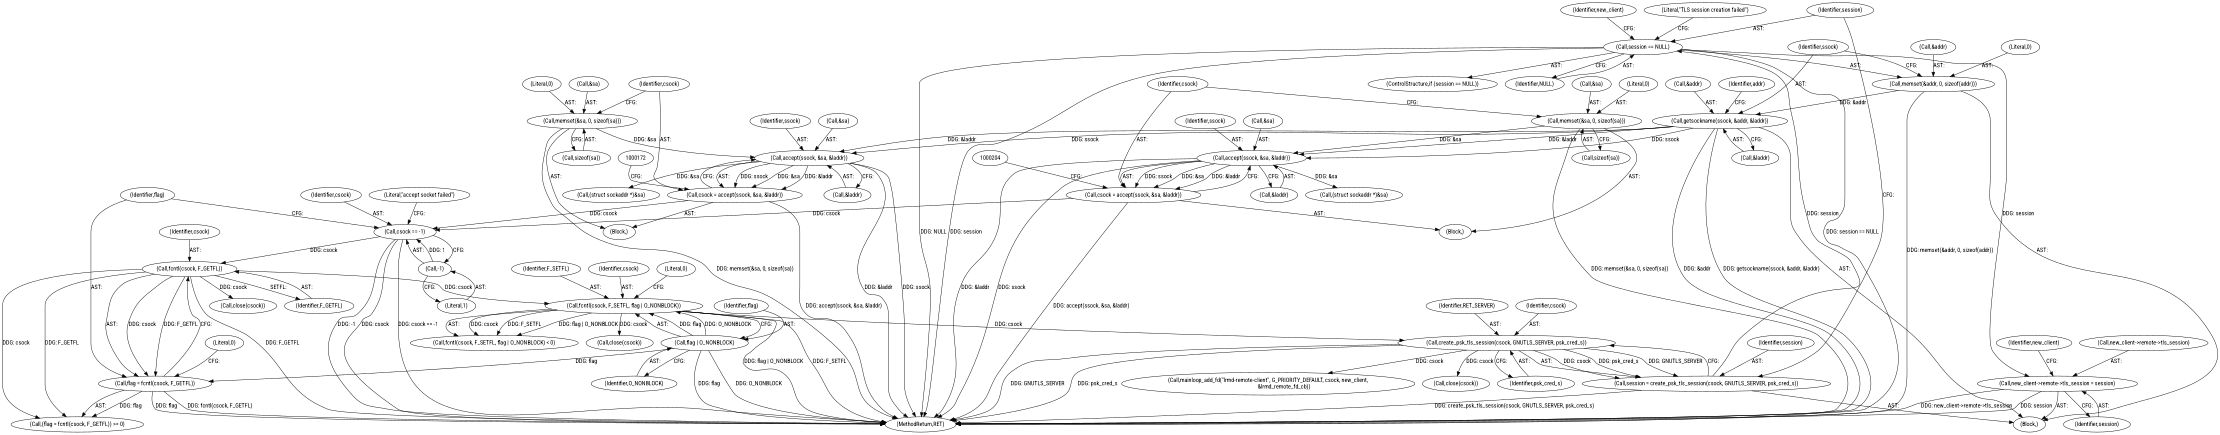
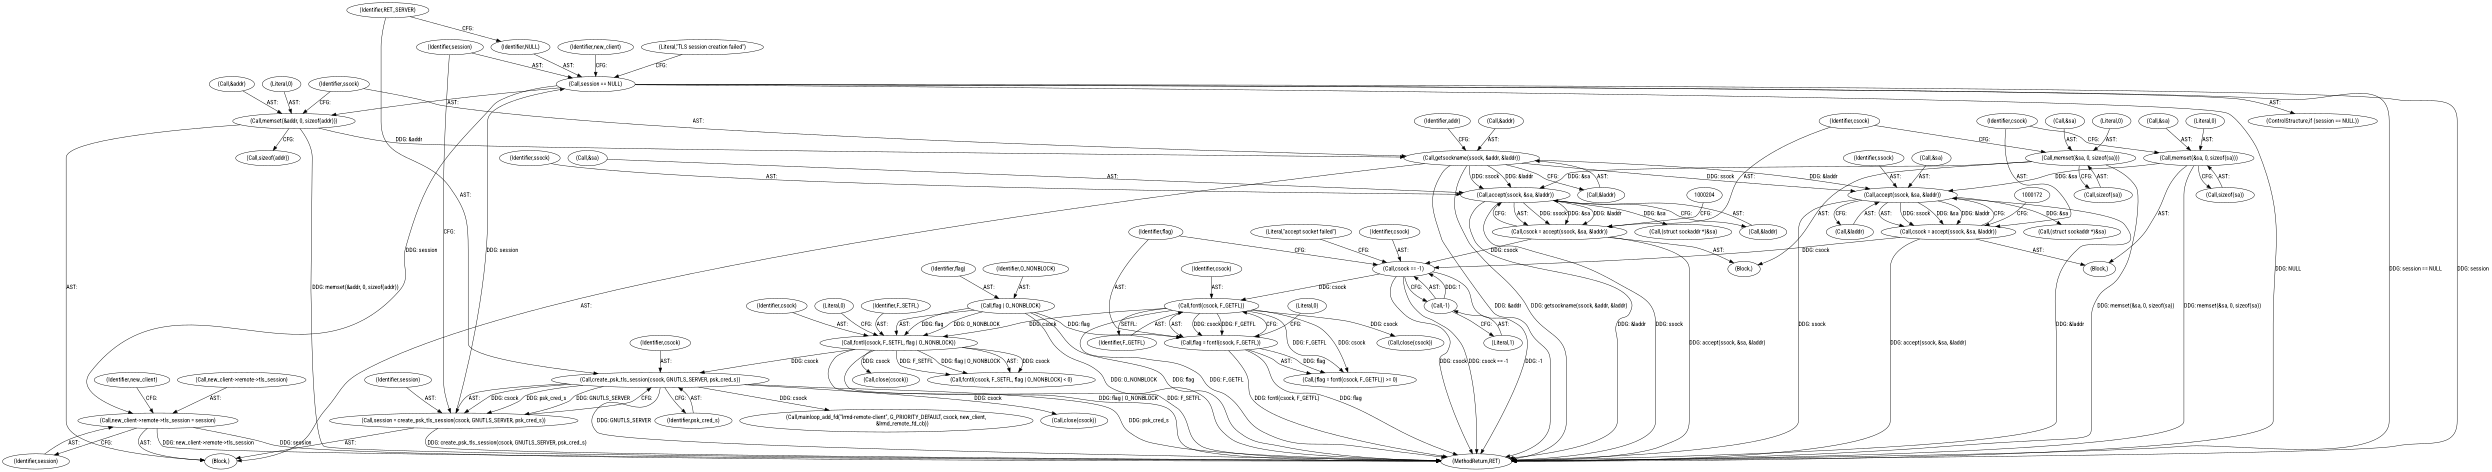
(1590, 65) -> (453, 28)
none -> (268, 158)
(758, 322) -> none
(668, 361) -> none
